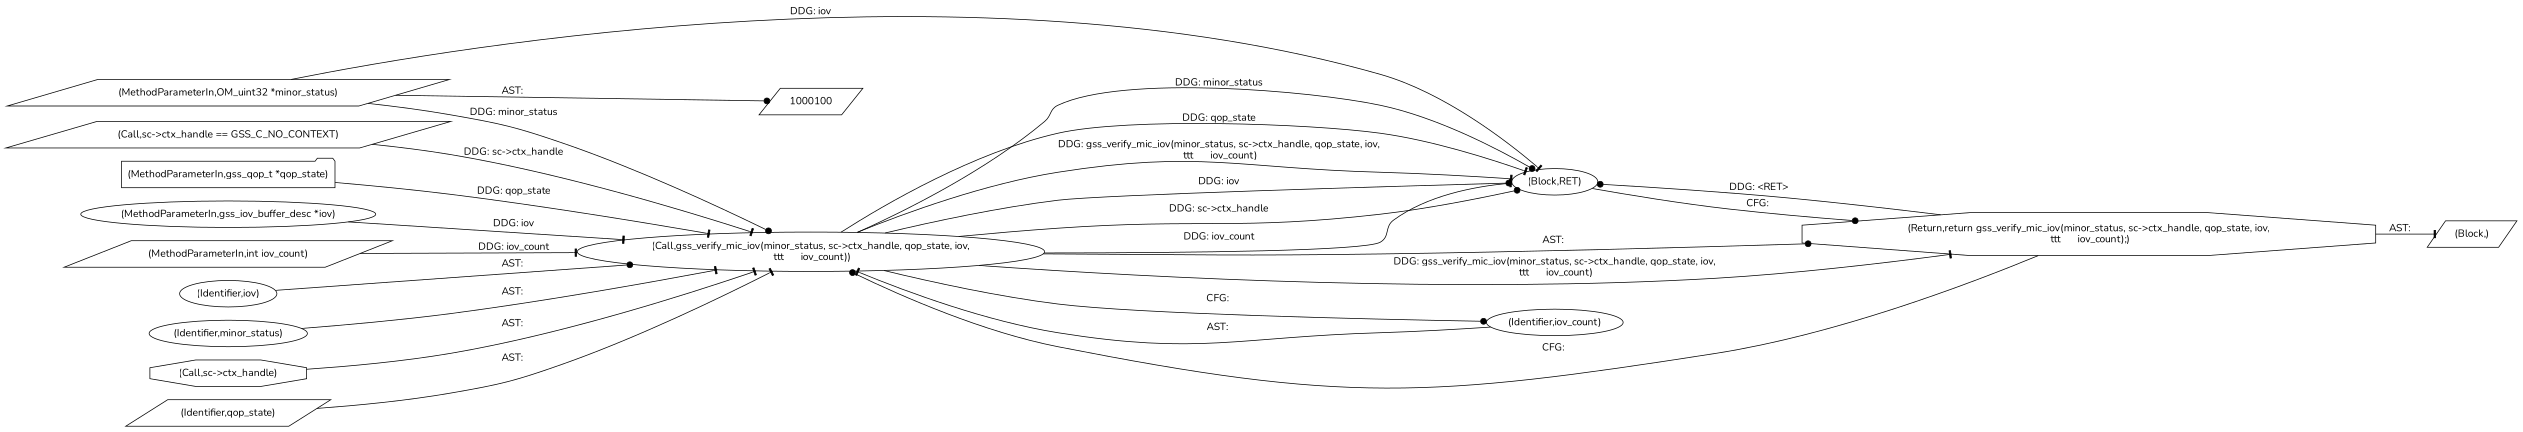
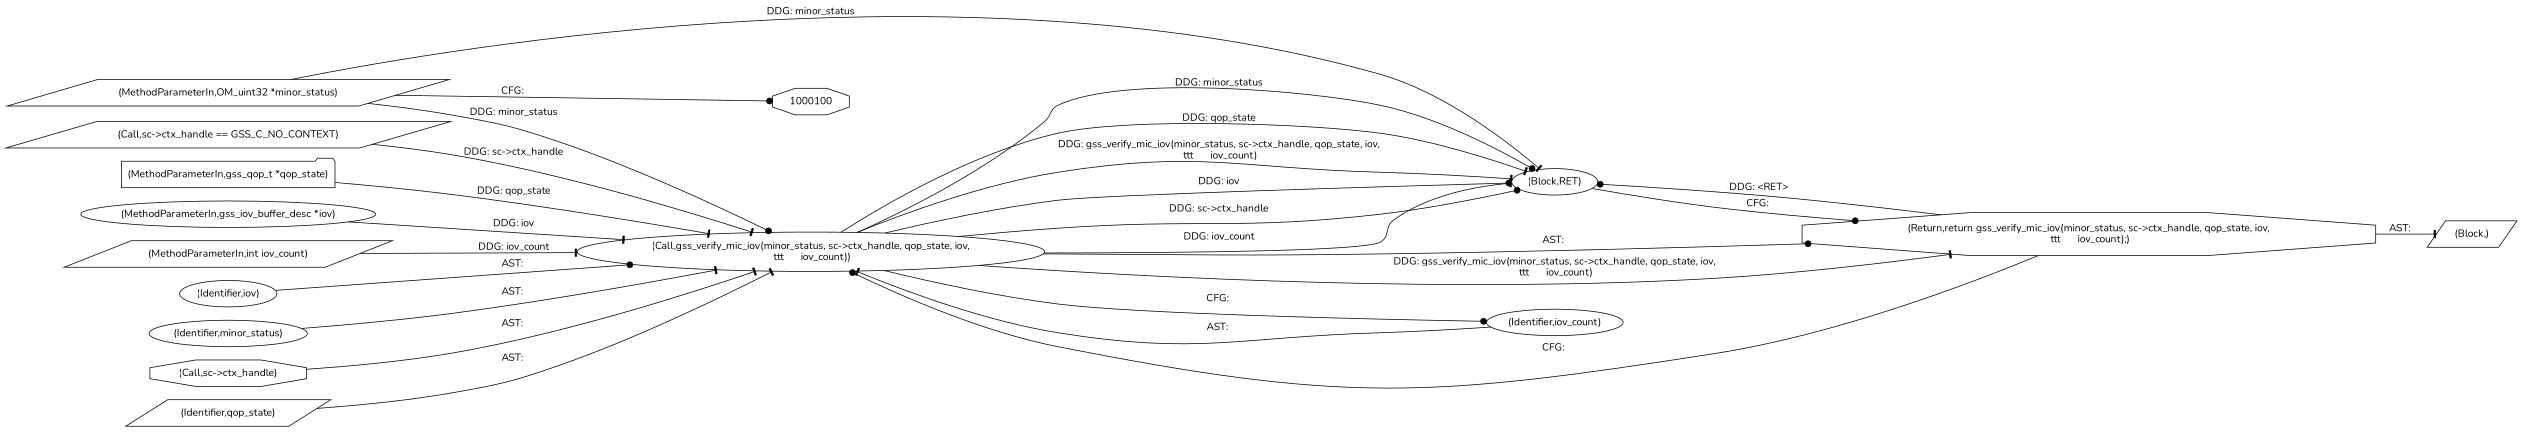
(811, 11) -> (811, 11)
(514, 91) -> (514, 91)
(811, 102) -> (811, 102)
